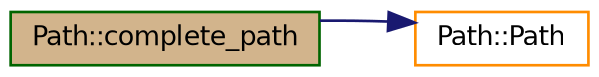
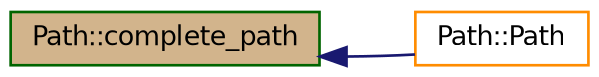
(354, 21) -> (381, 56)
